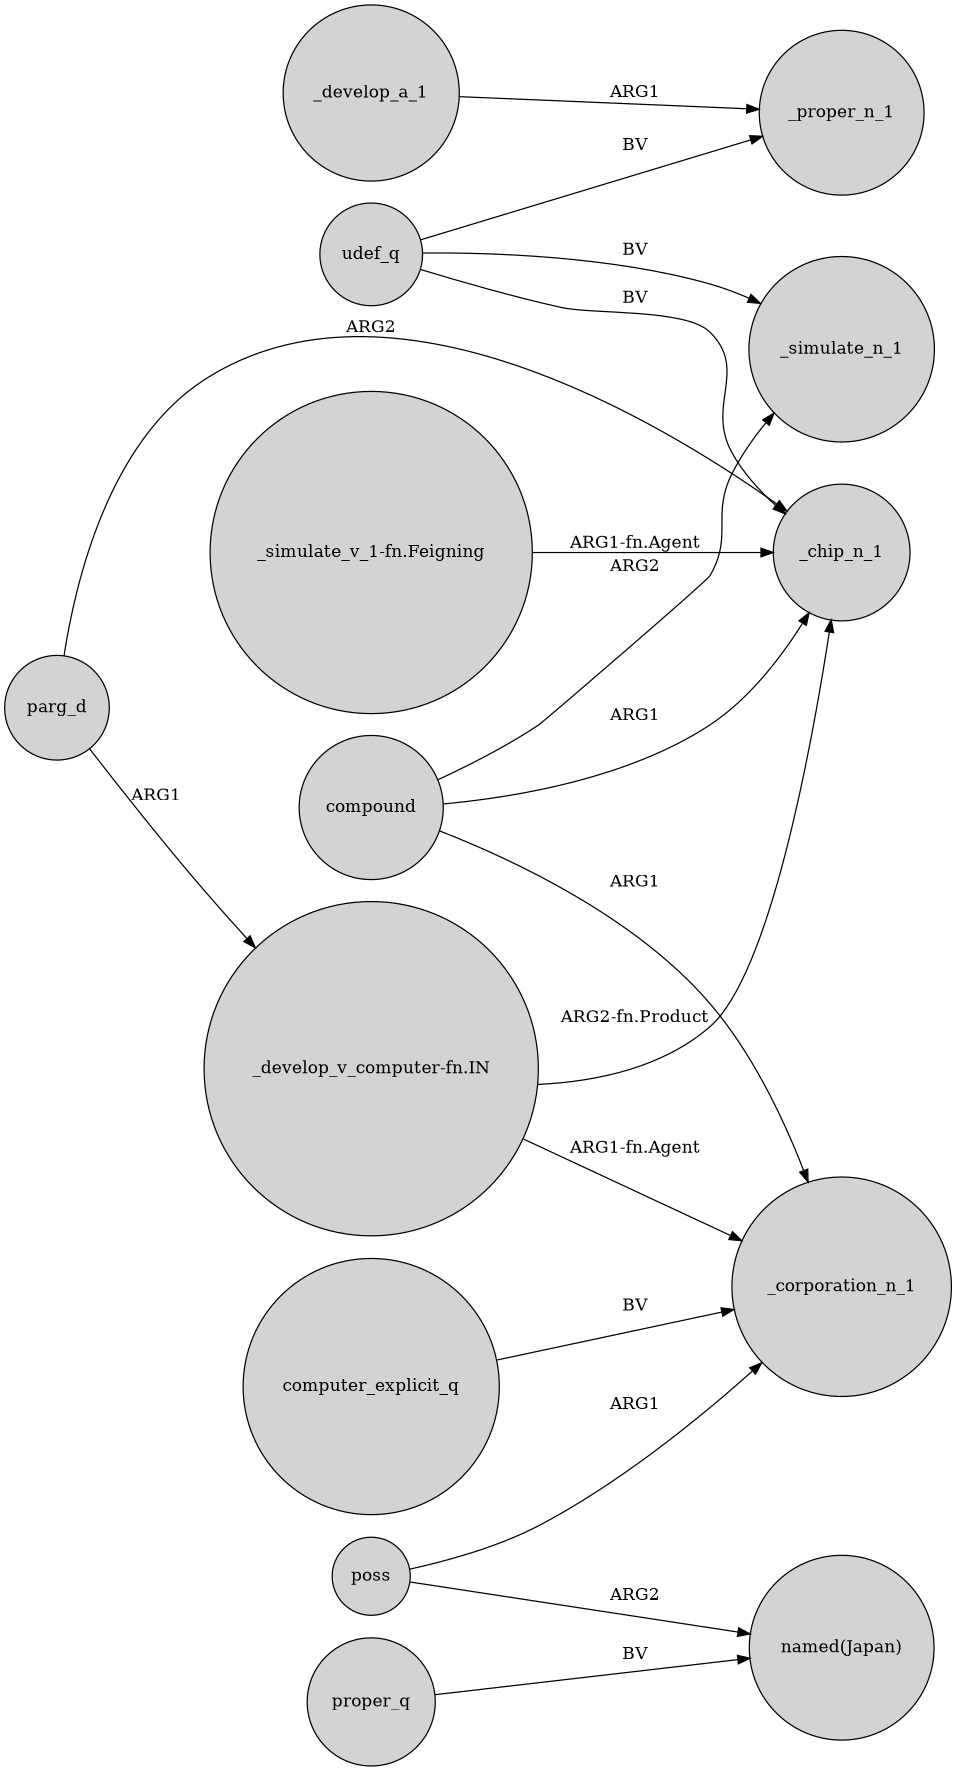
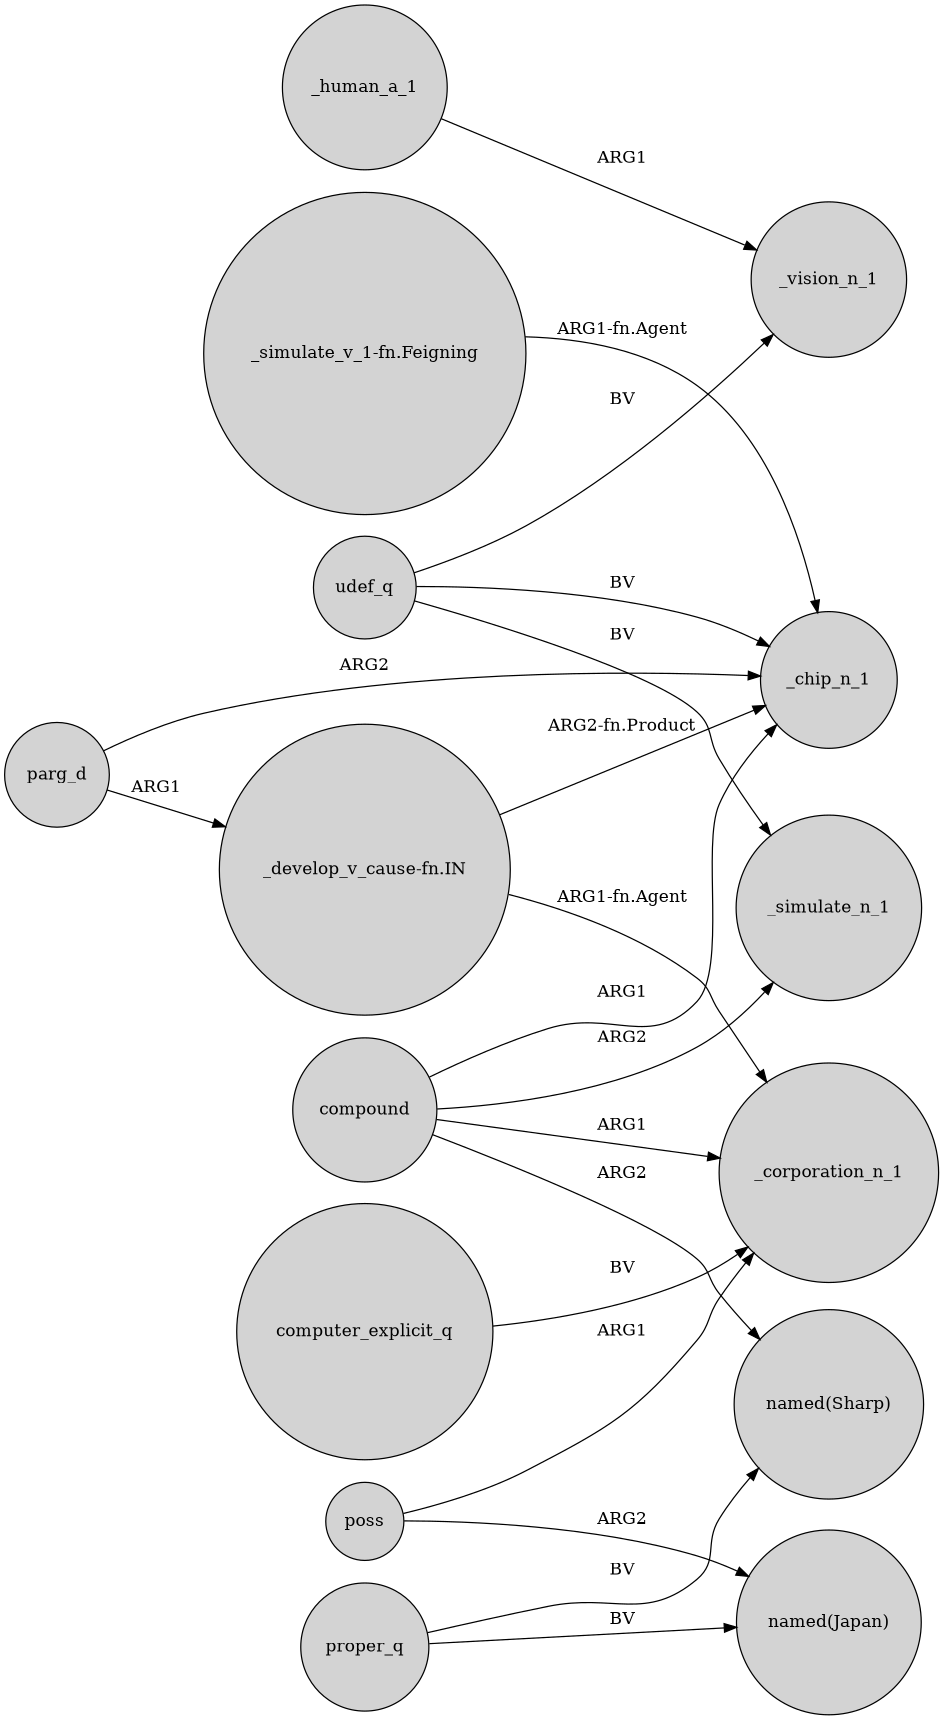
(371, 93) -> (365, 87)
(842, 113) -> (829, 280)
(371, 1069) -> (365, 870)
none -> (829, 1404)
